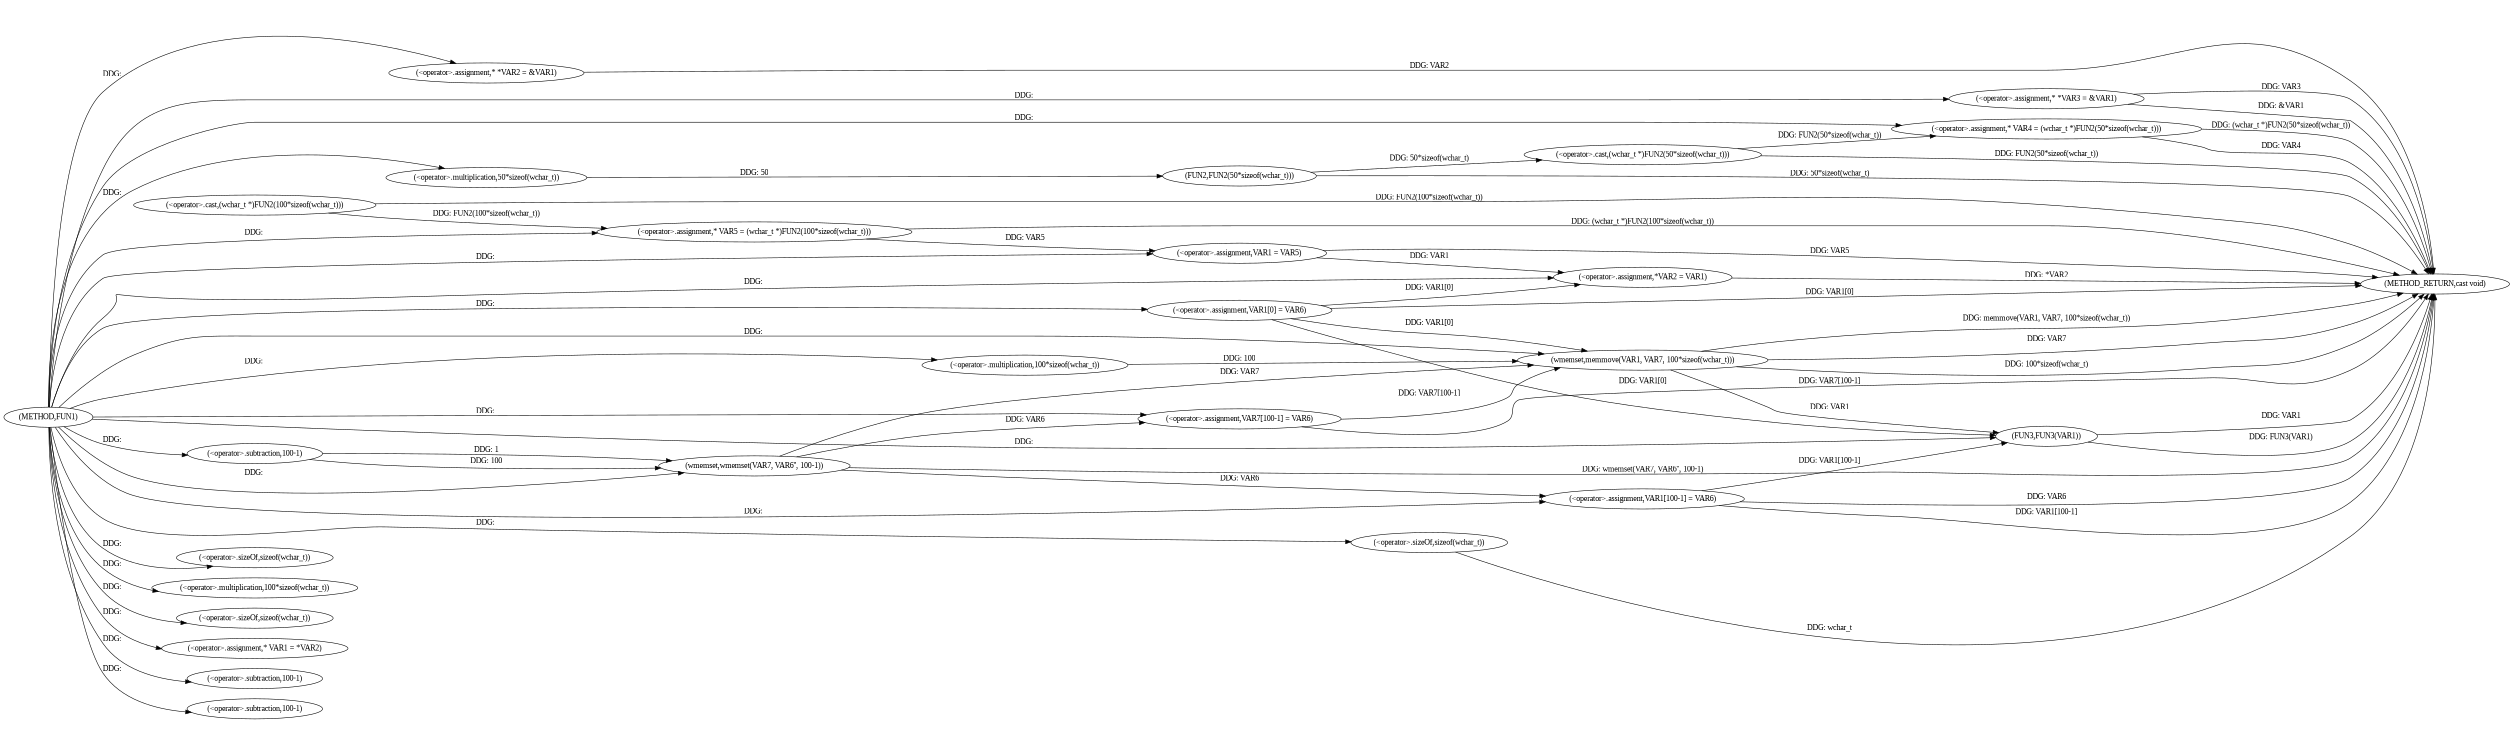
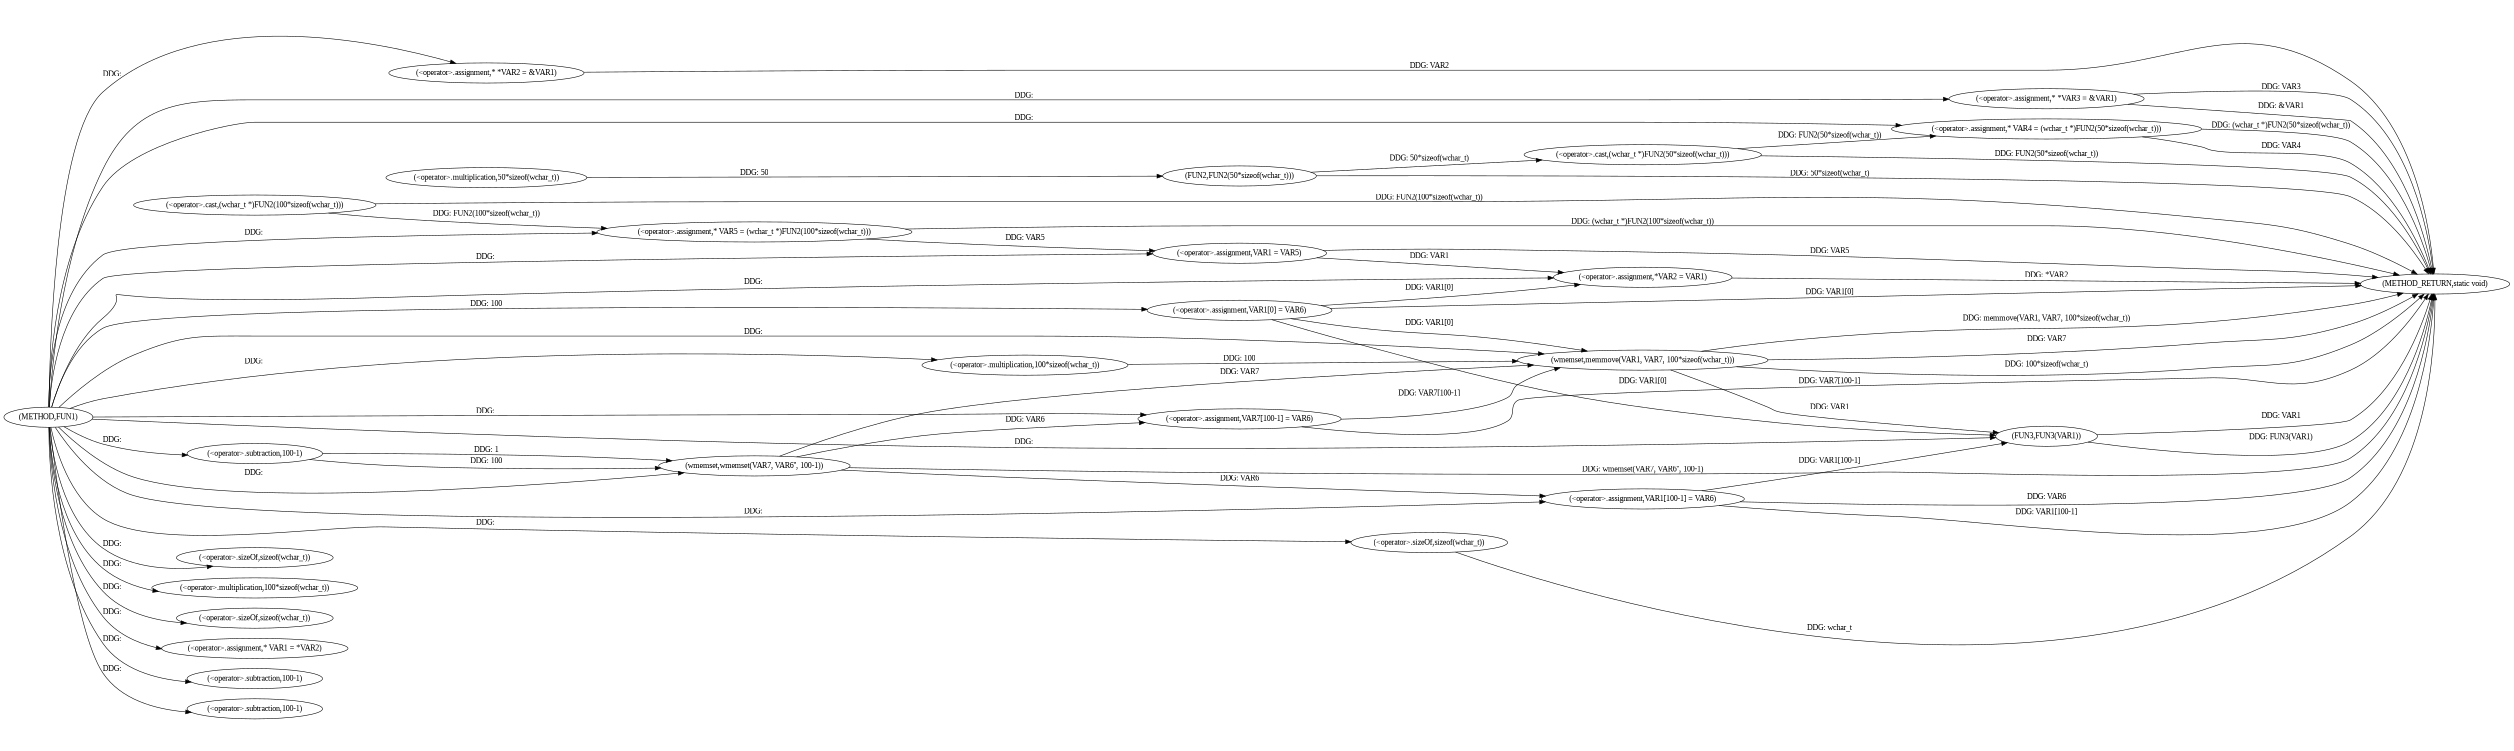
(165, 177) -> none
(2435, 284) -> (2435, 284)
(486, 304) -> (486, 304)
